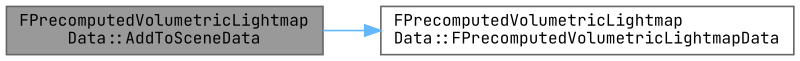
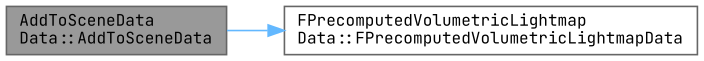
(165, 31) -> (117, 31)
